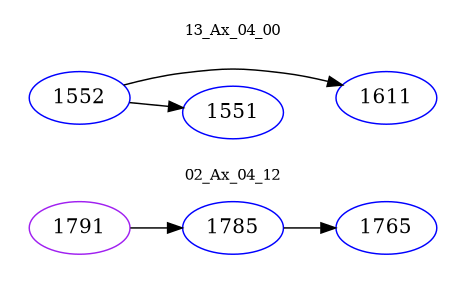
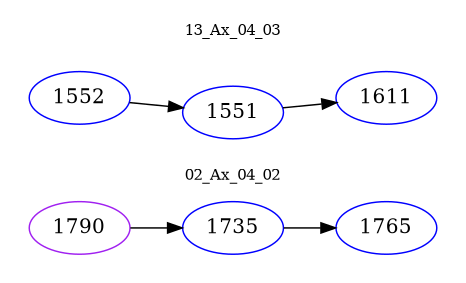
(233, 31) -> (233, 31)
(226, 69) -> (302, 106)
(233, 176) -> (233, 176)
(80, 228) -> (80, 228)
(233, 228) -> (233, 228)
